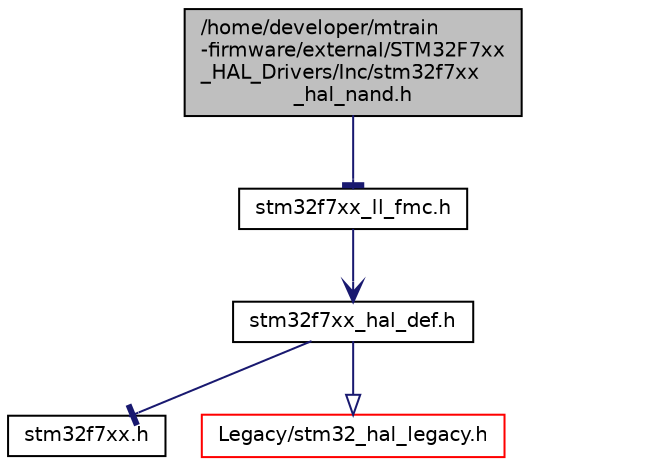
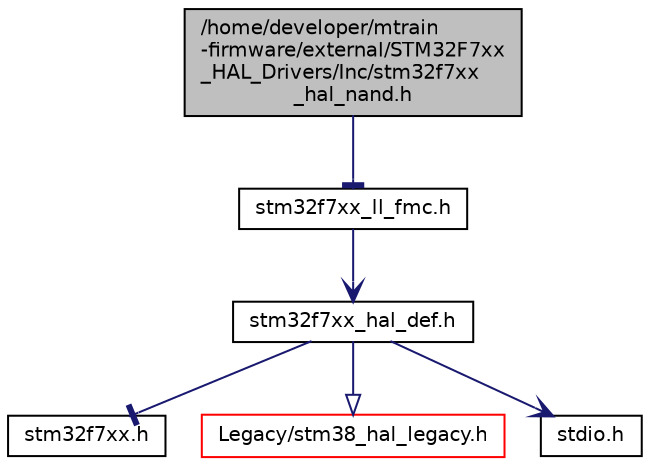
(353, 436) -> (353, 436)
none -> (591, 436)
